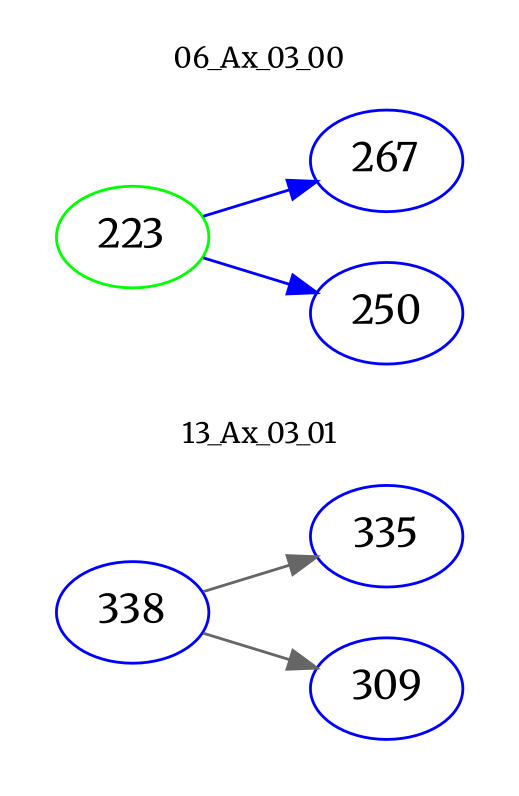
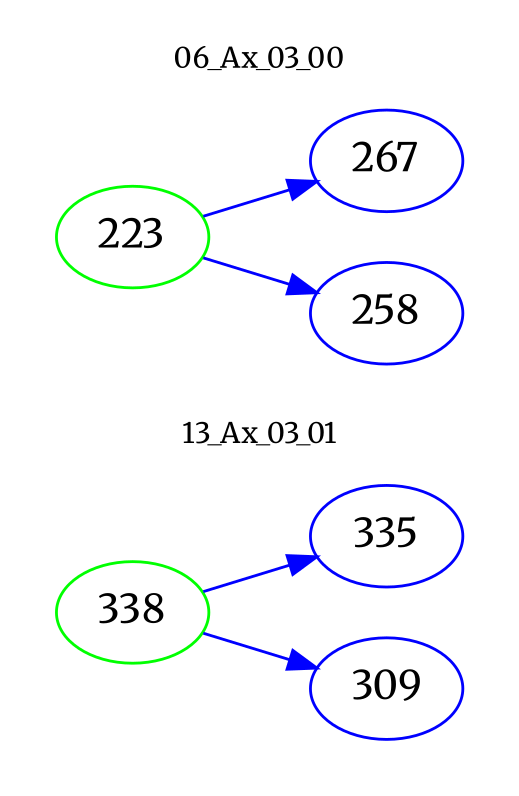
(387, 313) -> (387, 313)
(246, 578) -> (246, 578)
(133, 612) -> (133, 612)
(246, 646) -> (246, 646)
